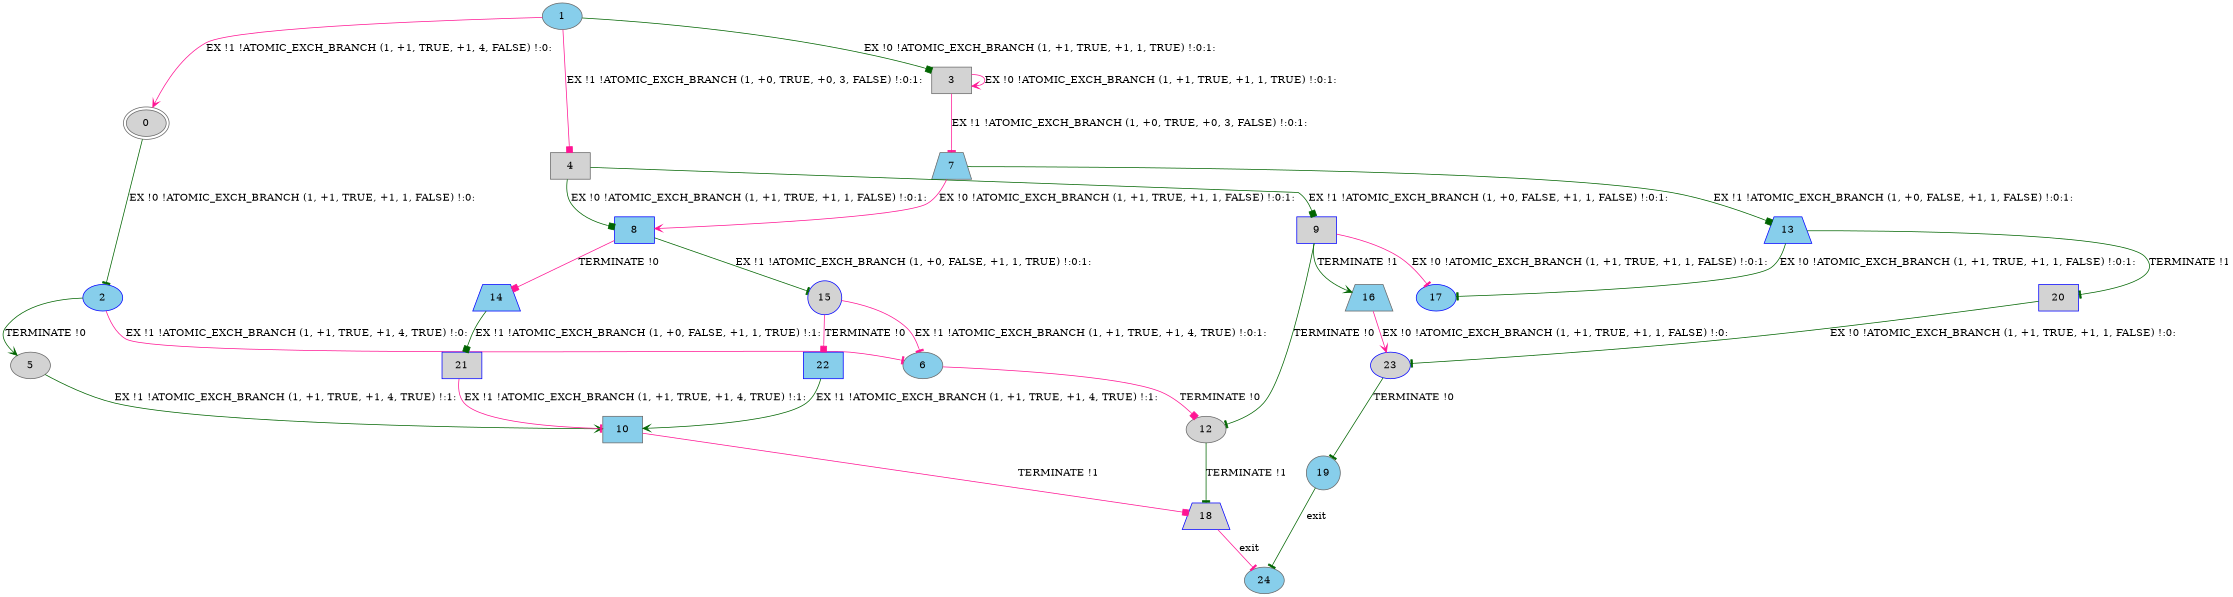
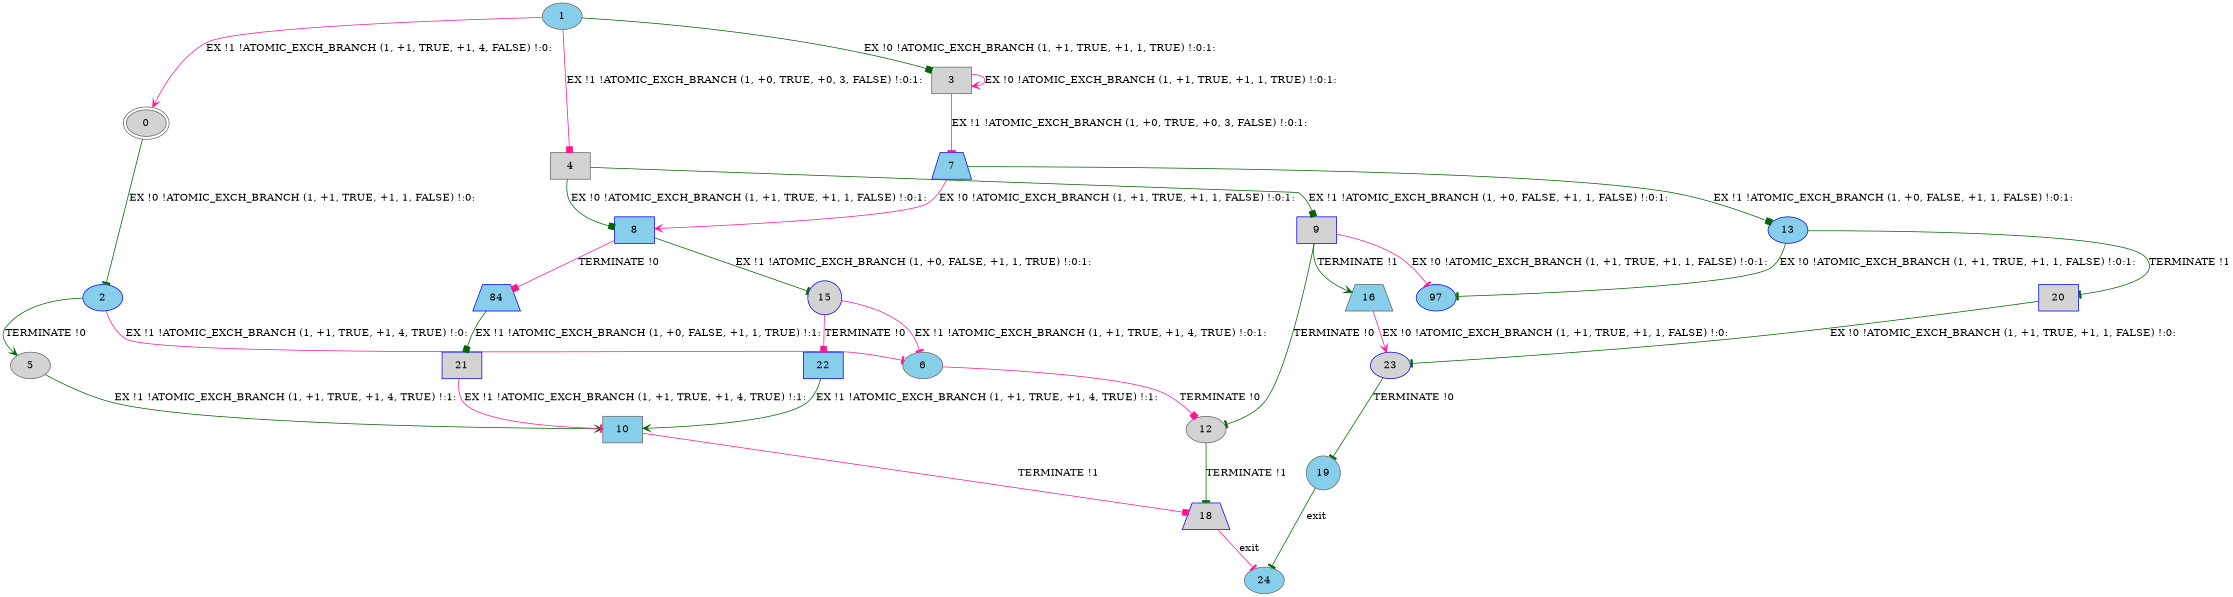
(952, 166) -> (952, 166)
(1788, 230) -> (1788, 230)
(497, 298) -> (497, 298)
(1436, 298) -> (1436, 298)
